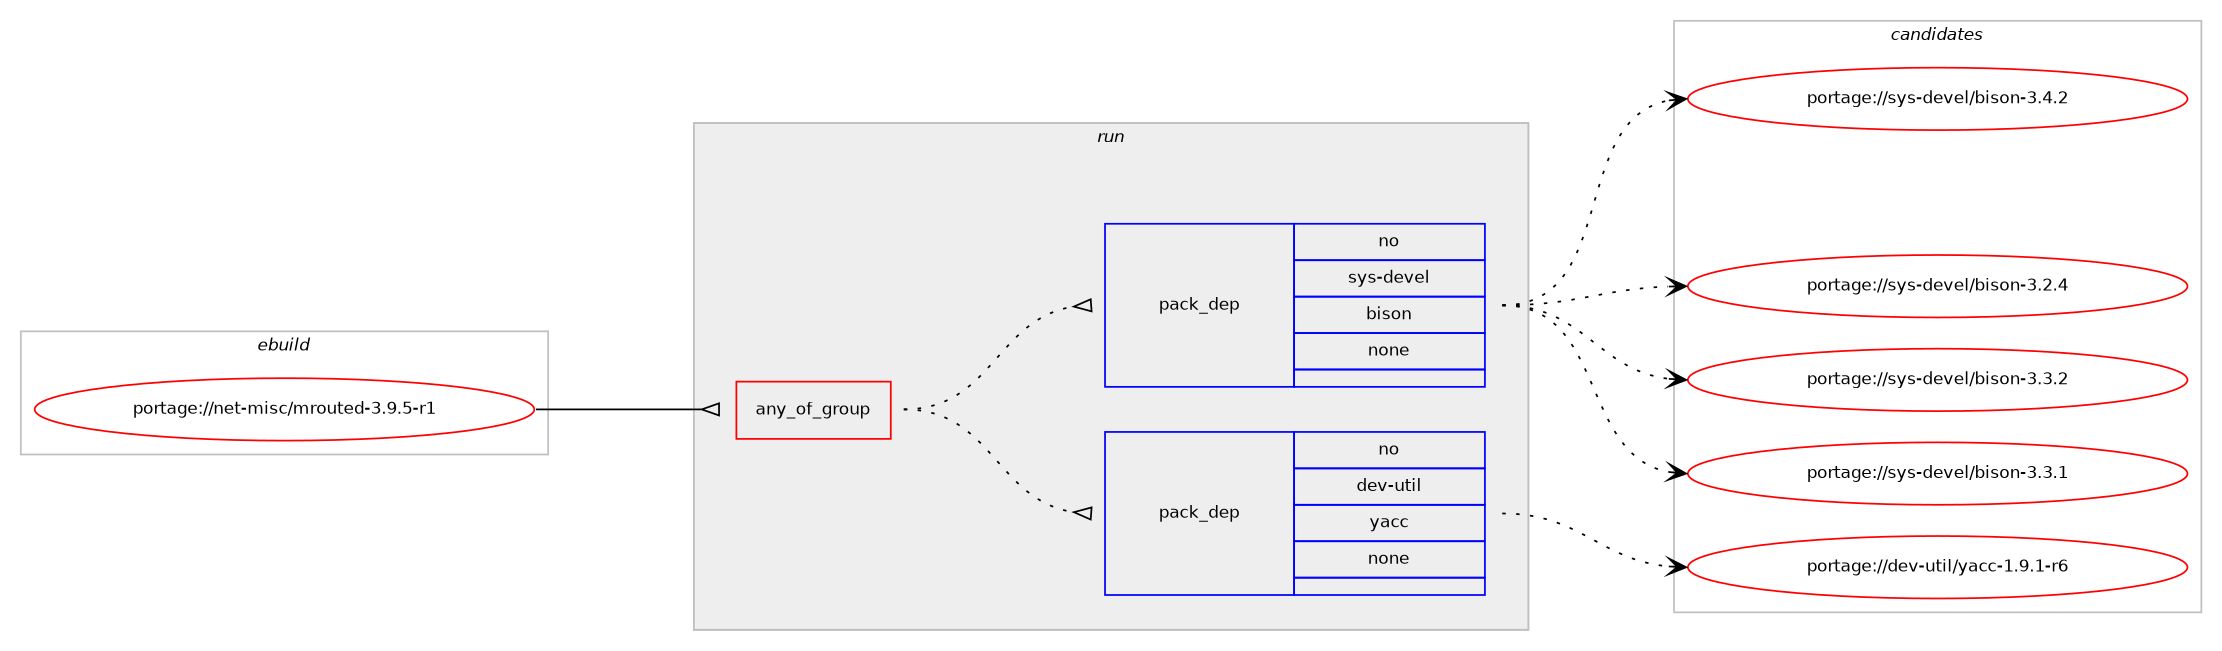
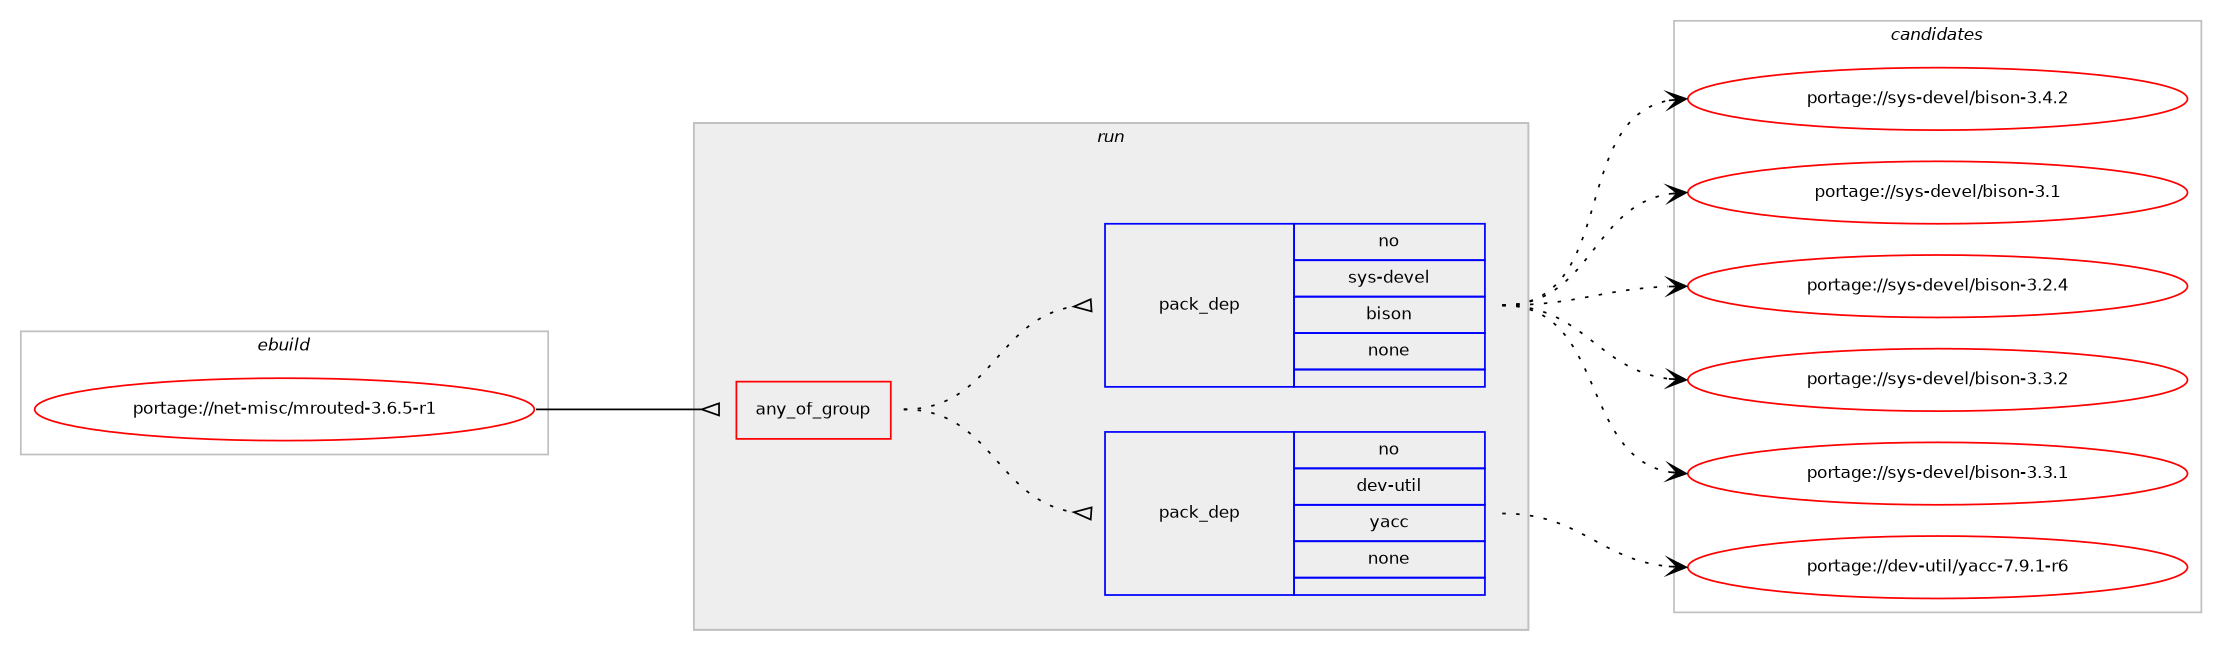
none -> (1938, 193)
(284, 409) -> (284, 409)
(1938, 567) -> (1938, 567)
